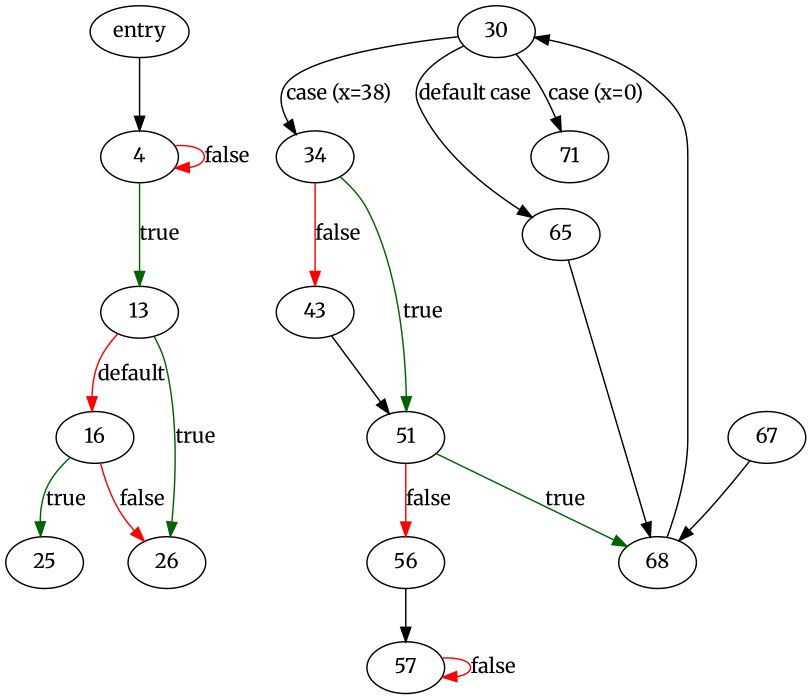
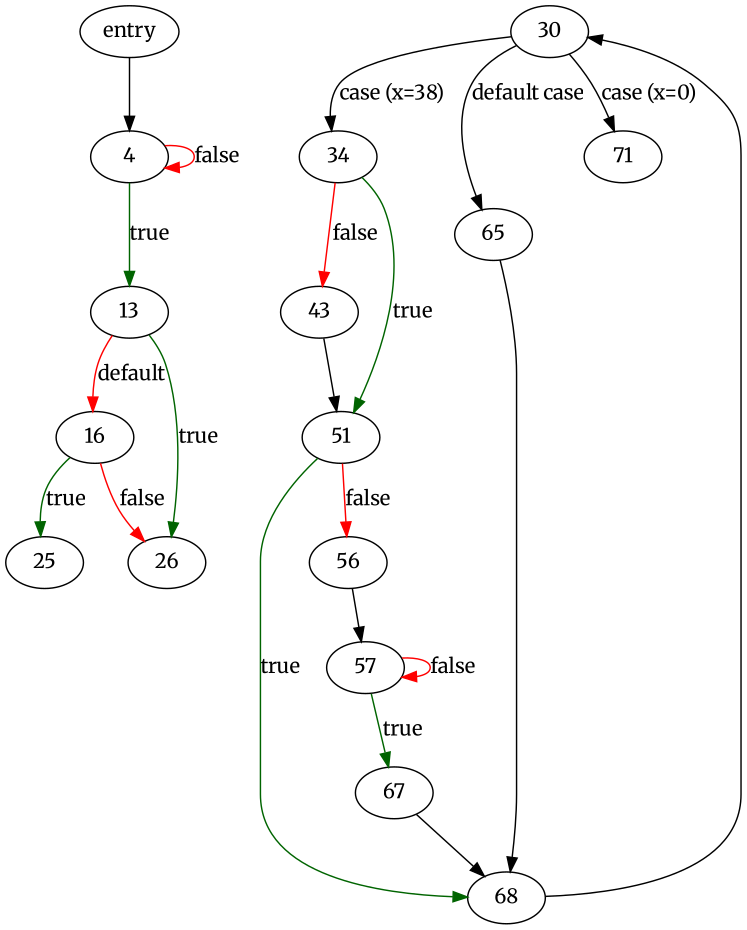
none -> (378, 723)
